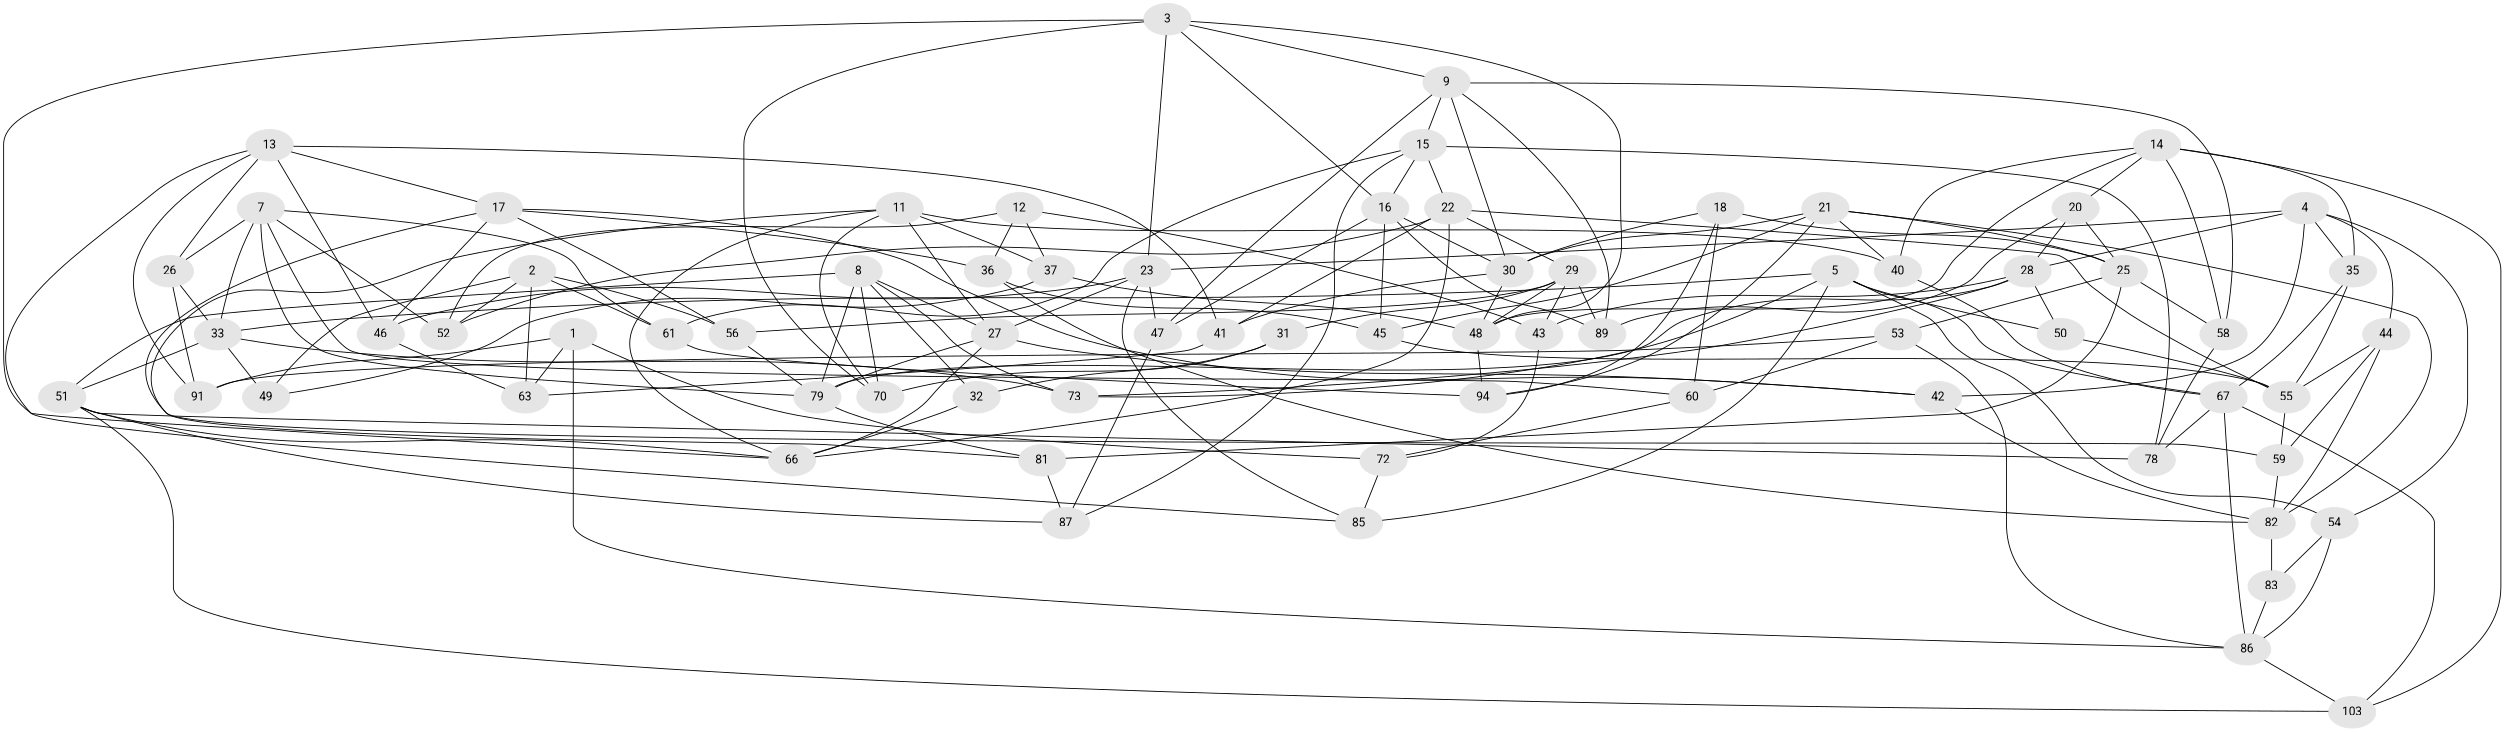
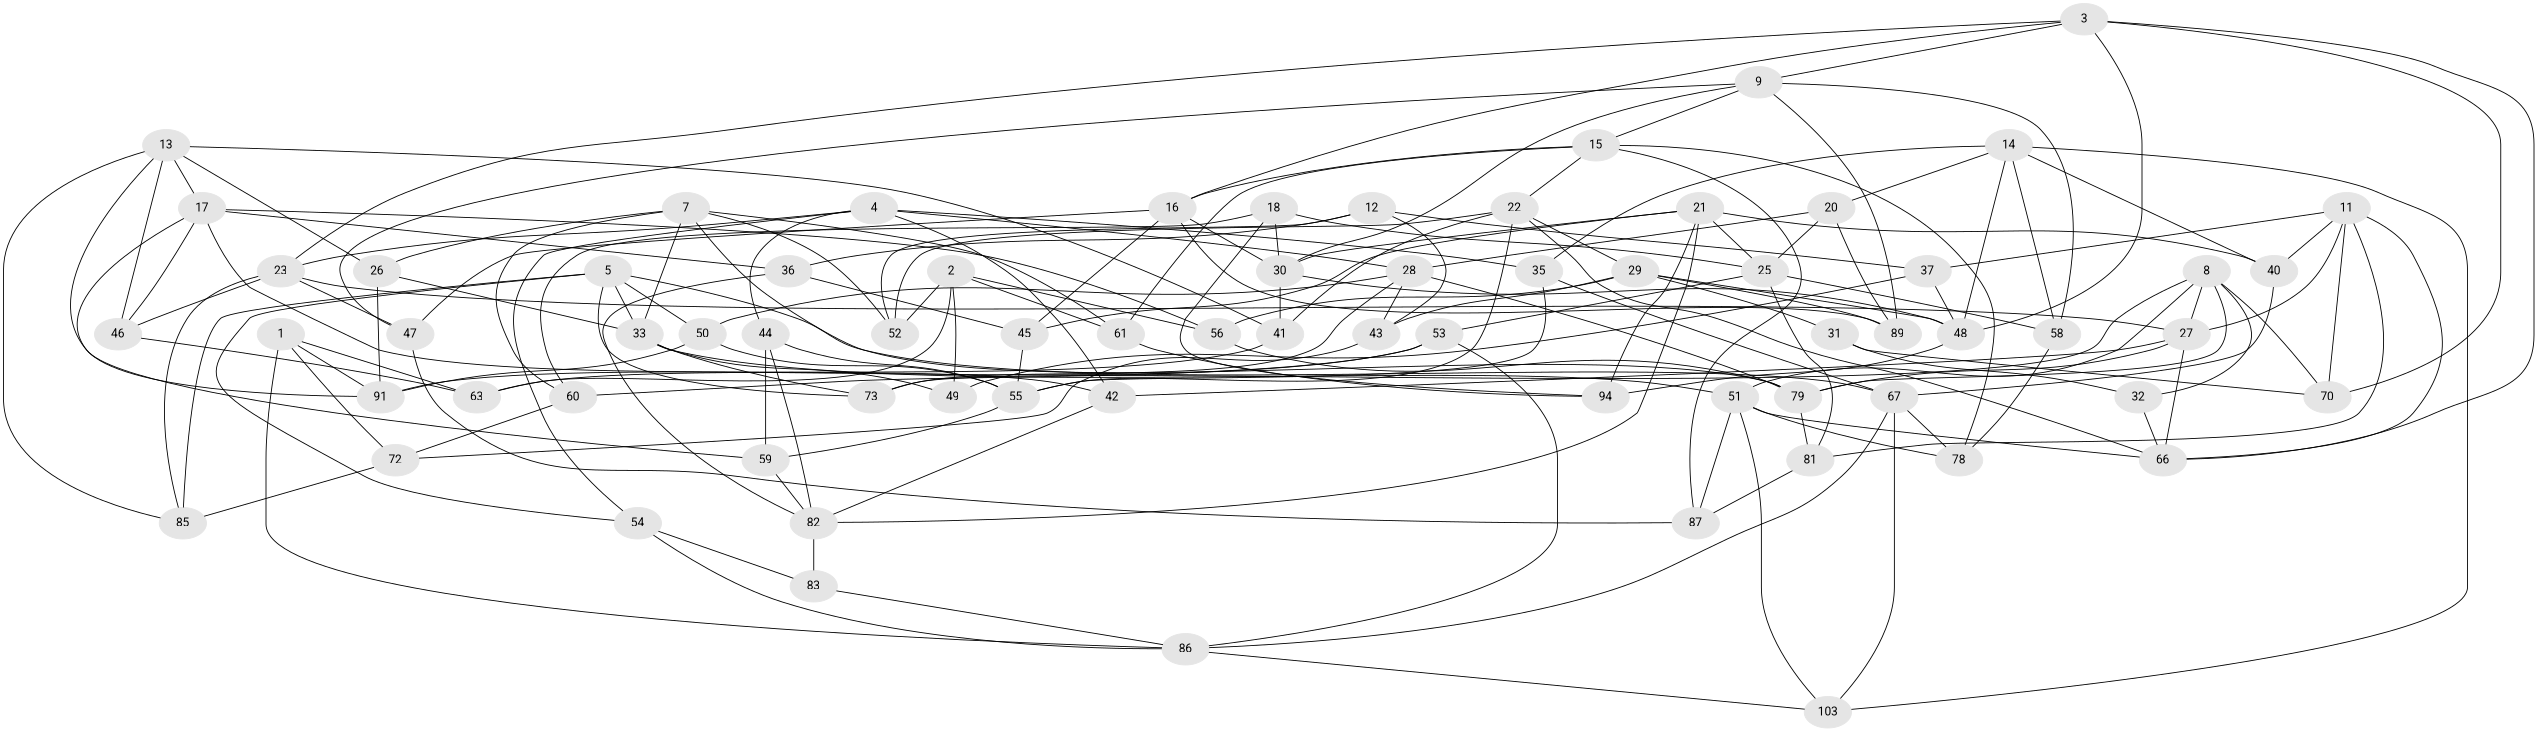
none -> (608, 365)
